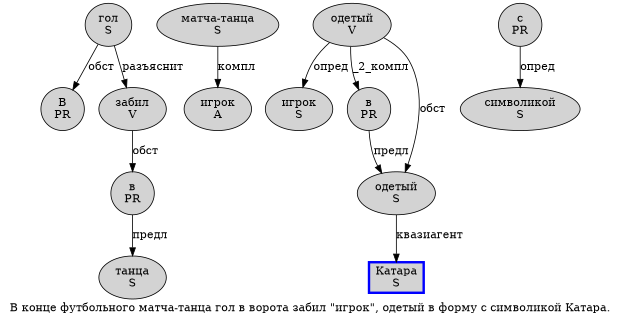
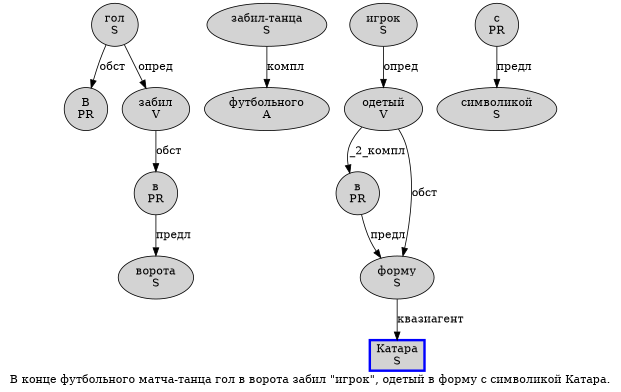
(218, 25) -> (267, 25)
(315, 59) -> (383, 63)
(153, 67) -> (156, 67)
(537, 67) -> (515, 67)
(218, 109) -> (267, 109)
(396, 193) -> (397, 278)
(133, 278) -> (156, 278)
